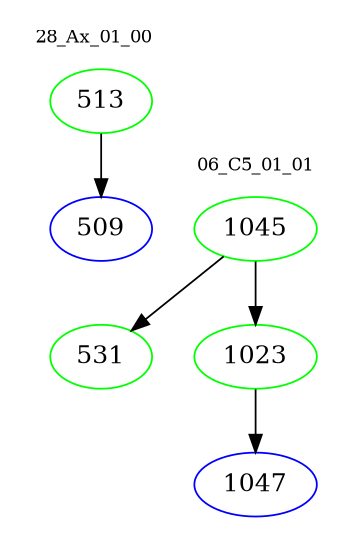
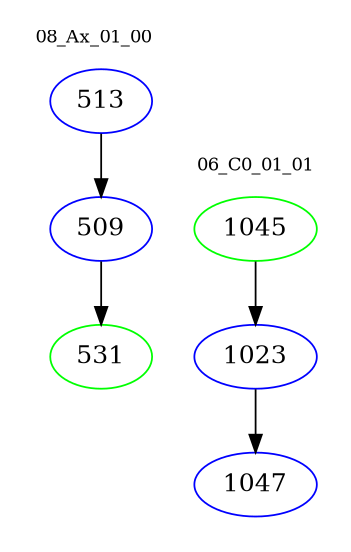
(94, 38) -> (94, 38)
(101, 101) -> (101, 101)
(256, 166) -> (256, 166)
(192, 282) -> (101, 284)
(256, 357) -> (256, 357)
